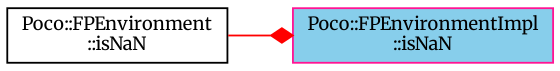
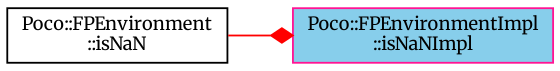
(423, 35) -> (423, 35)
